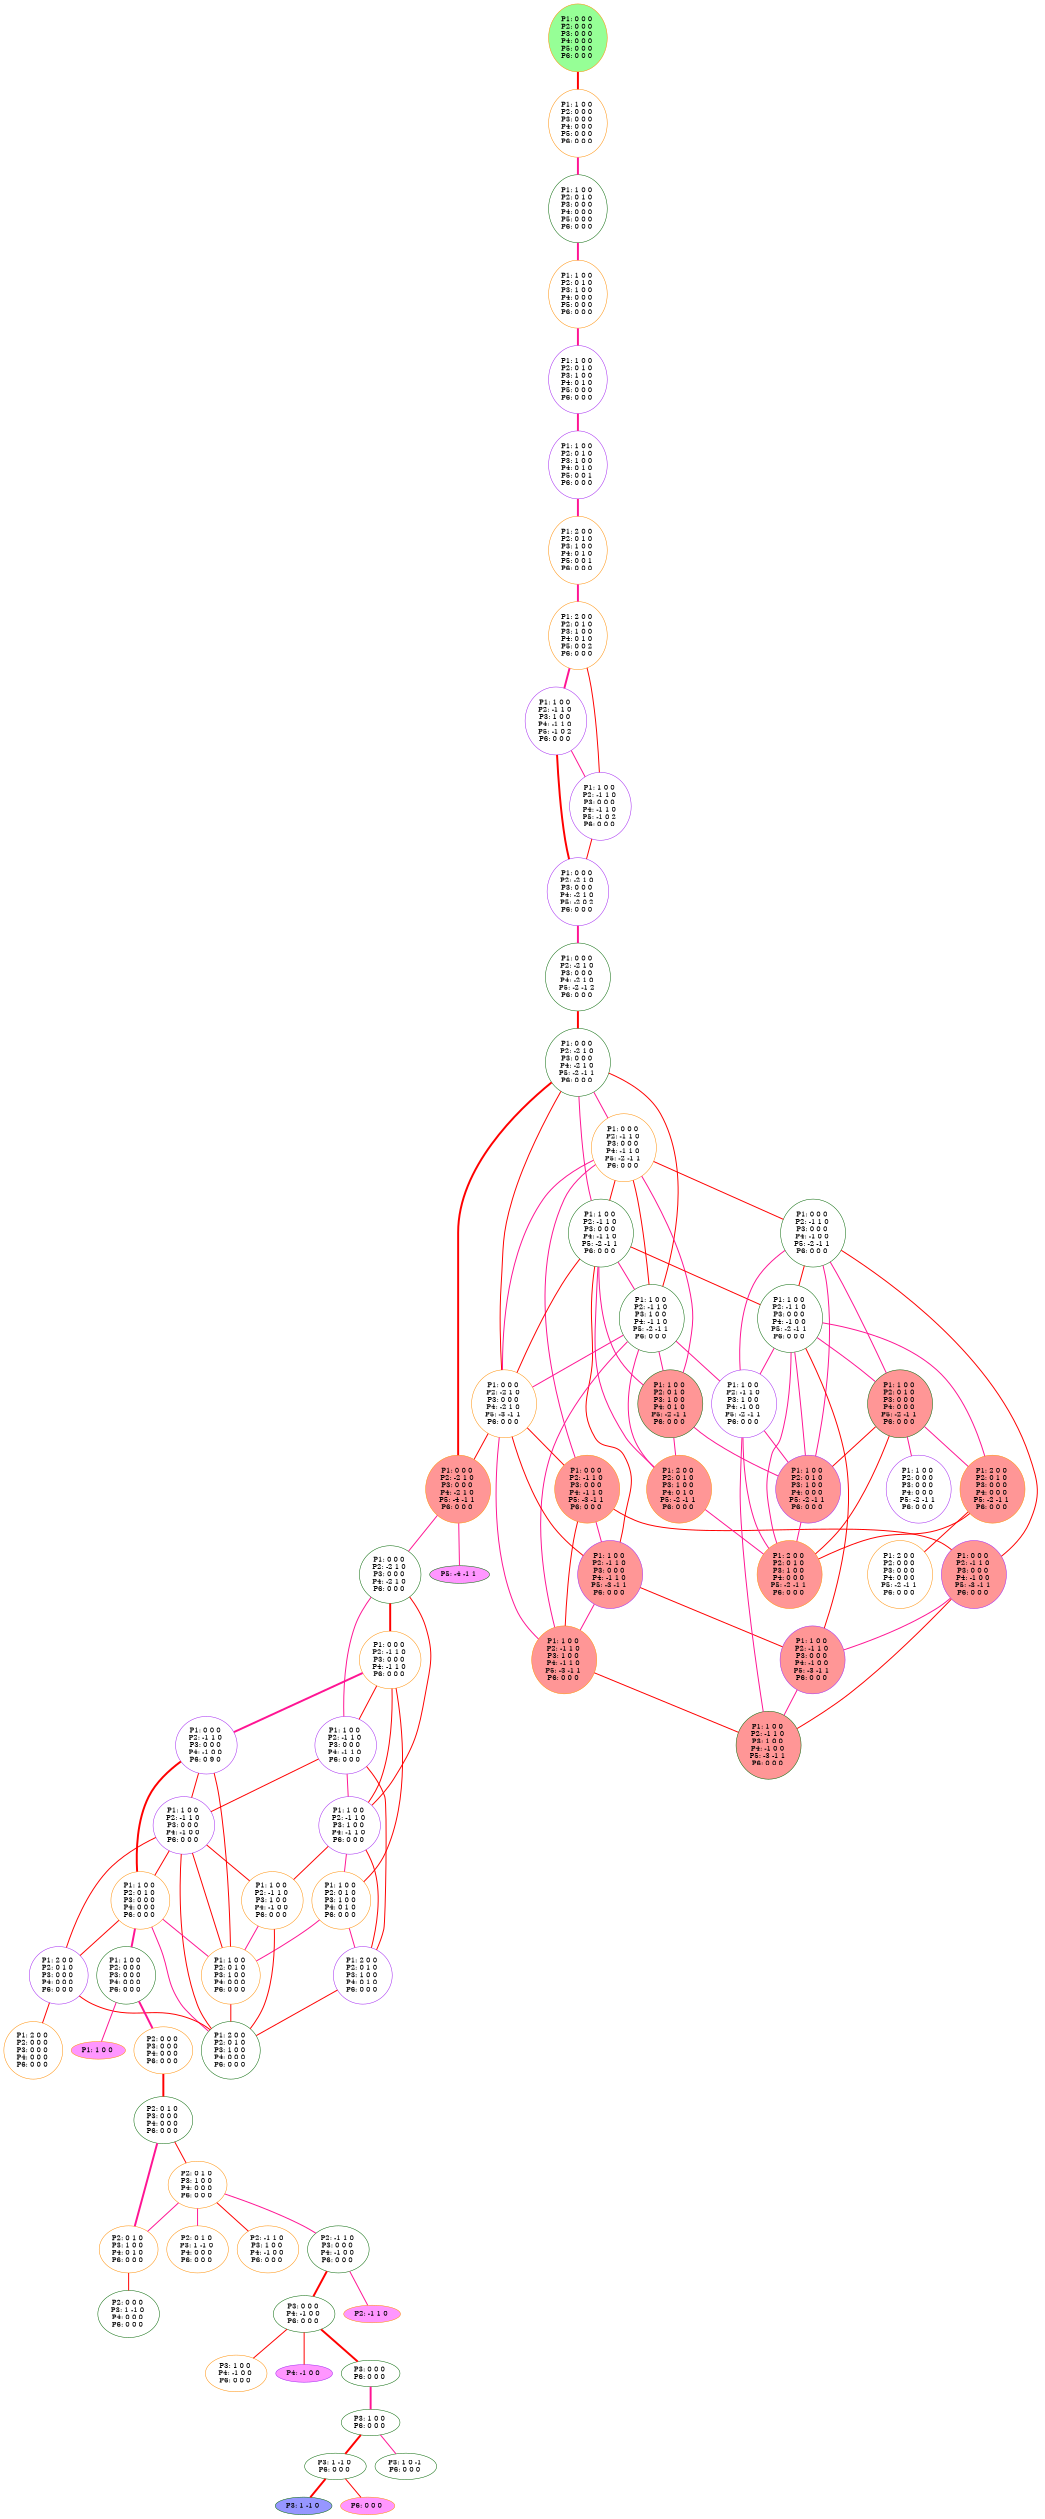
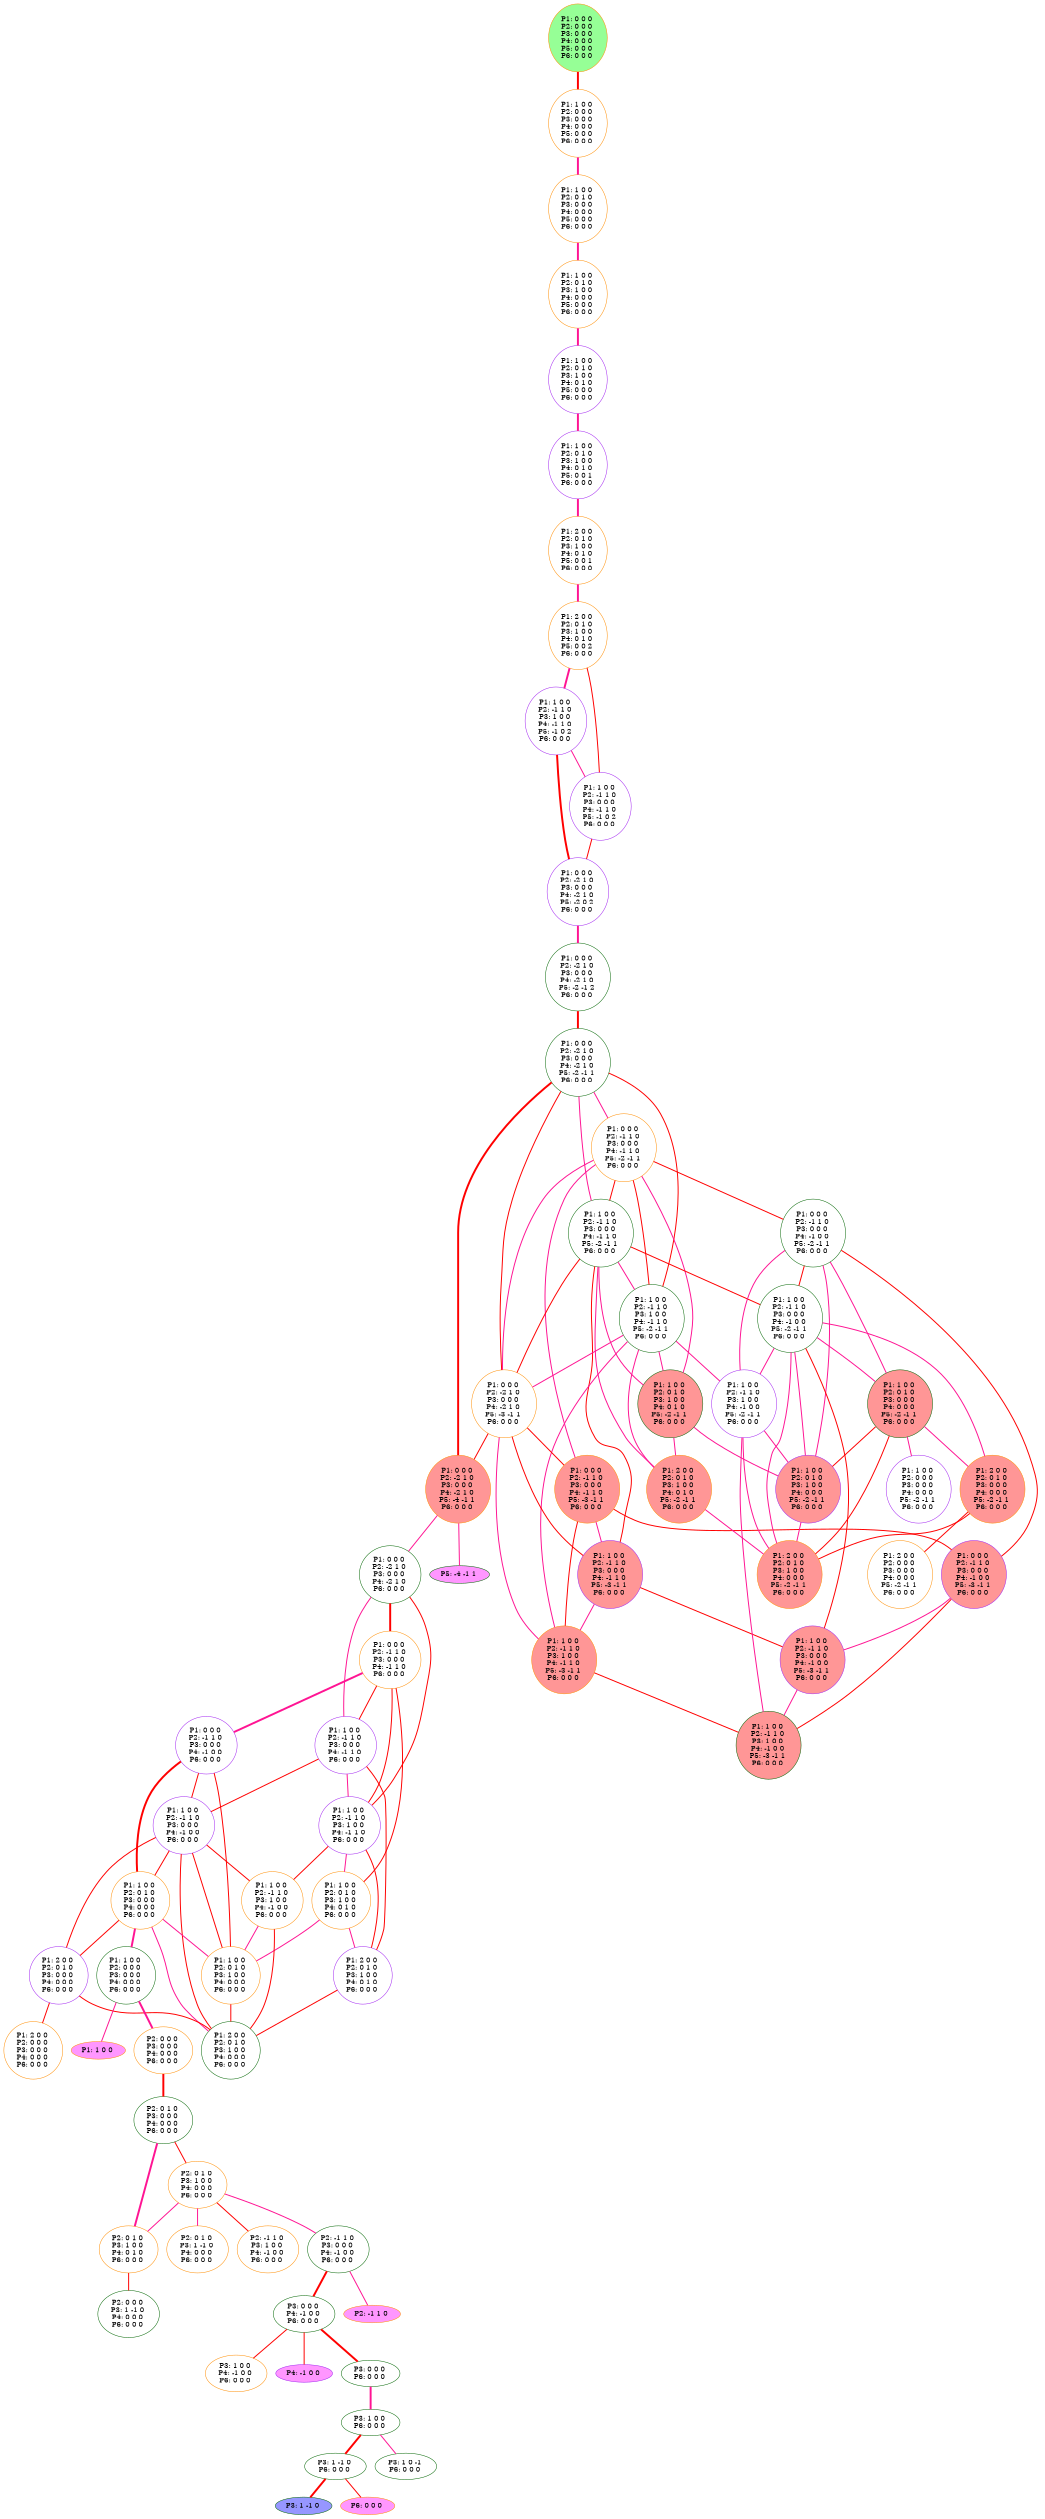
(578, 209) -> (578, 209)
(206, 1745) -> (206, 1745)
